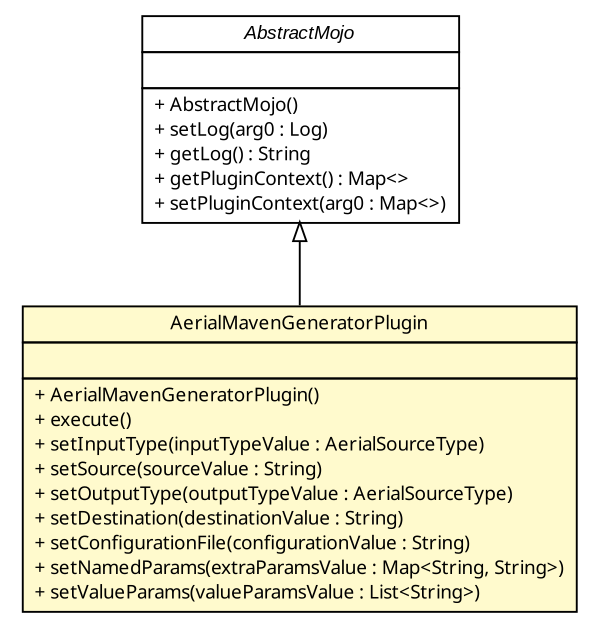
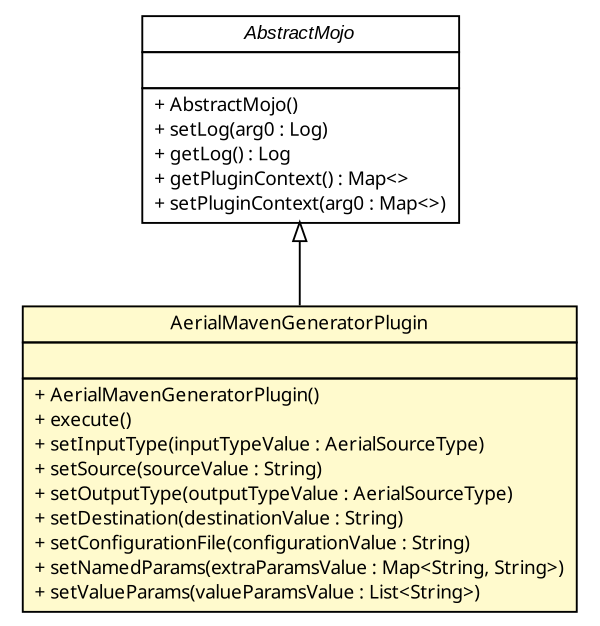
(233, 155) -> (223, 155)
